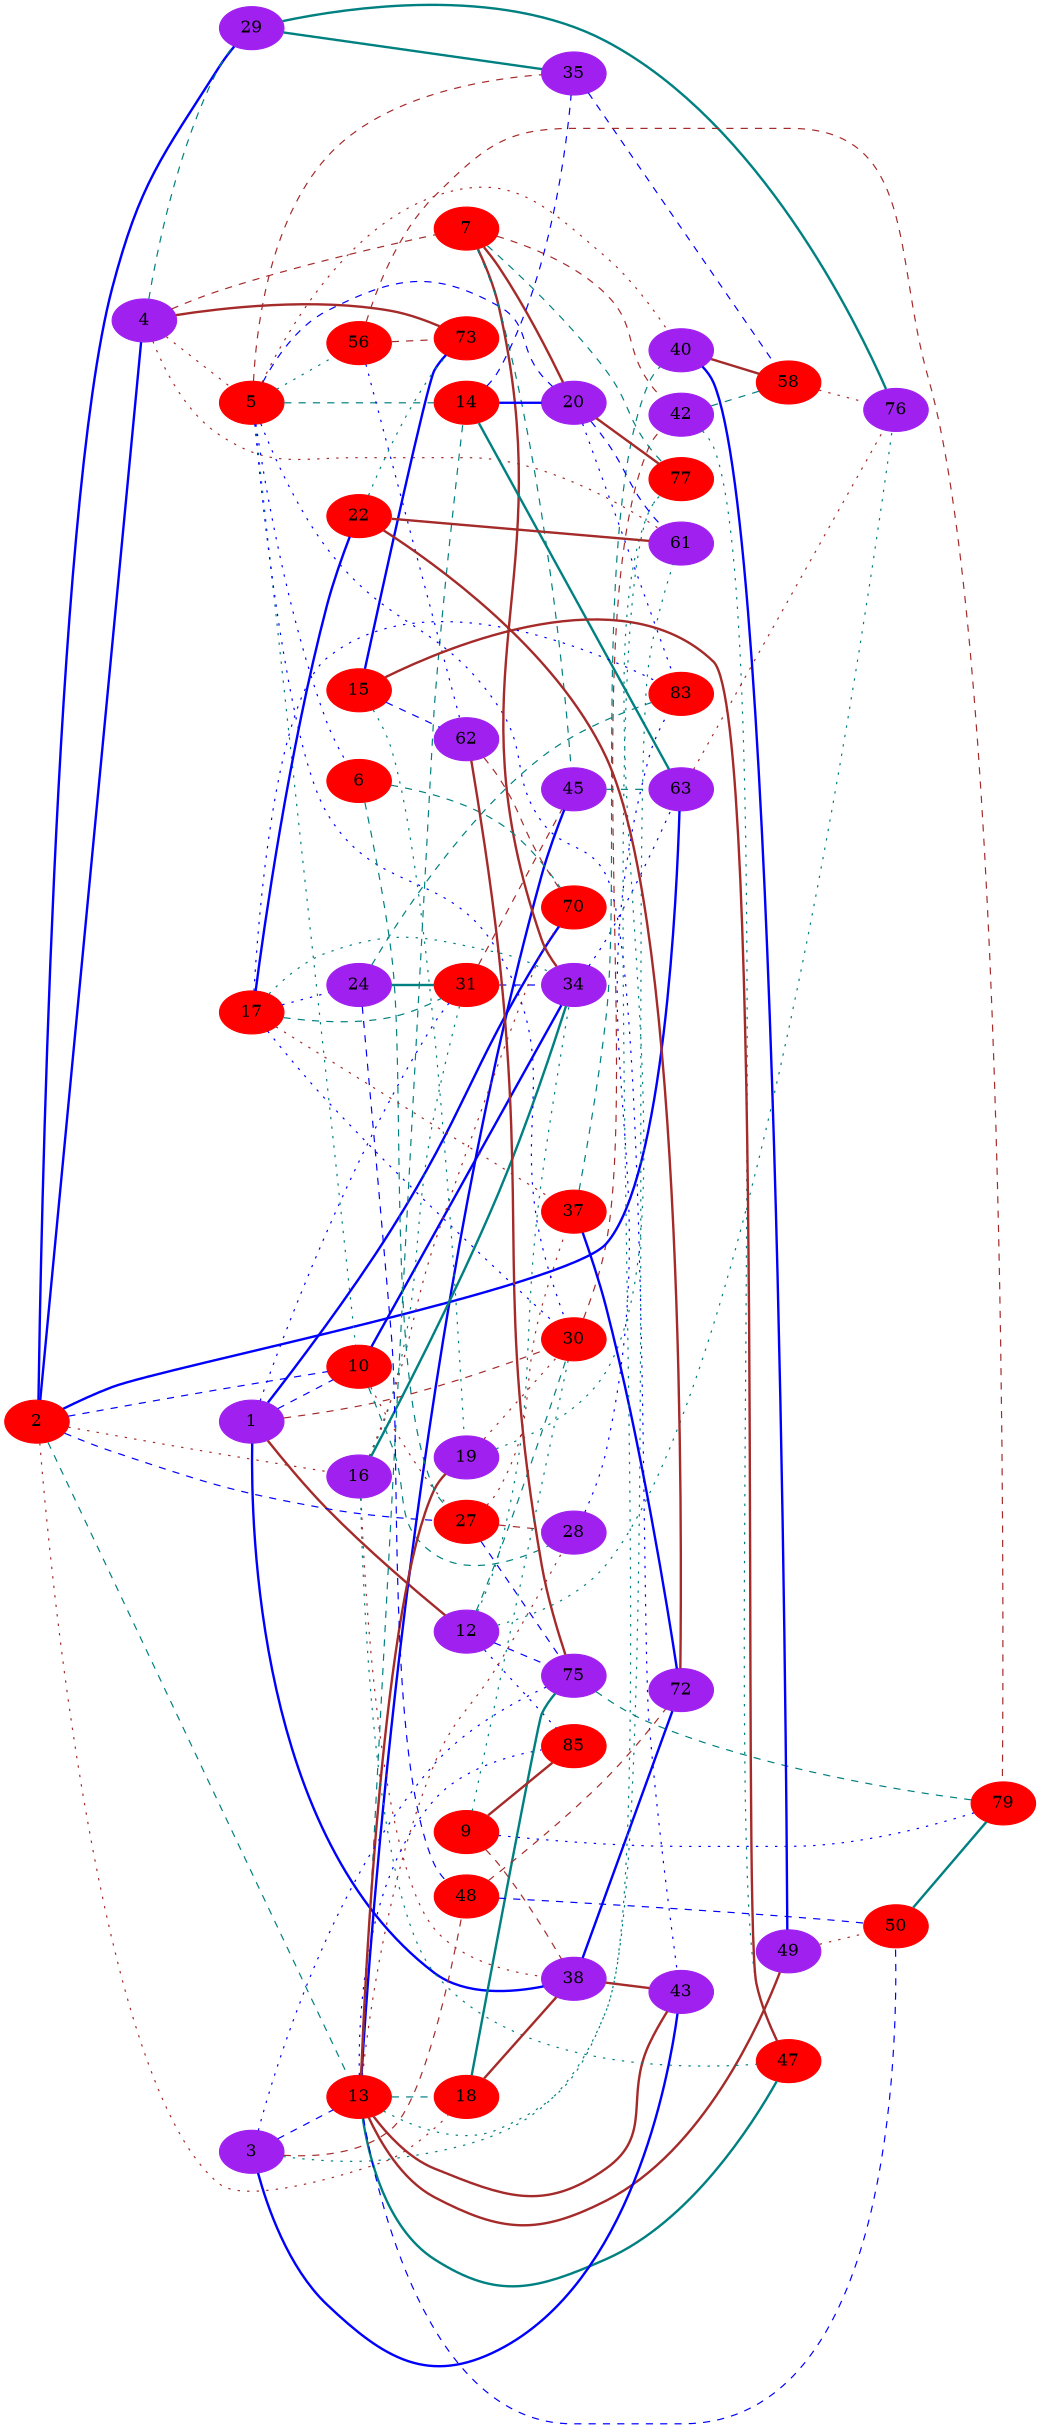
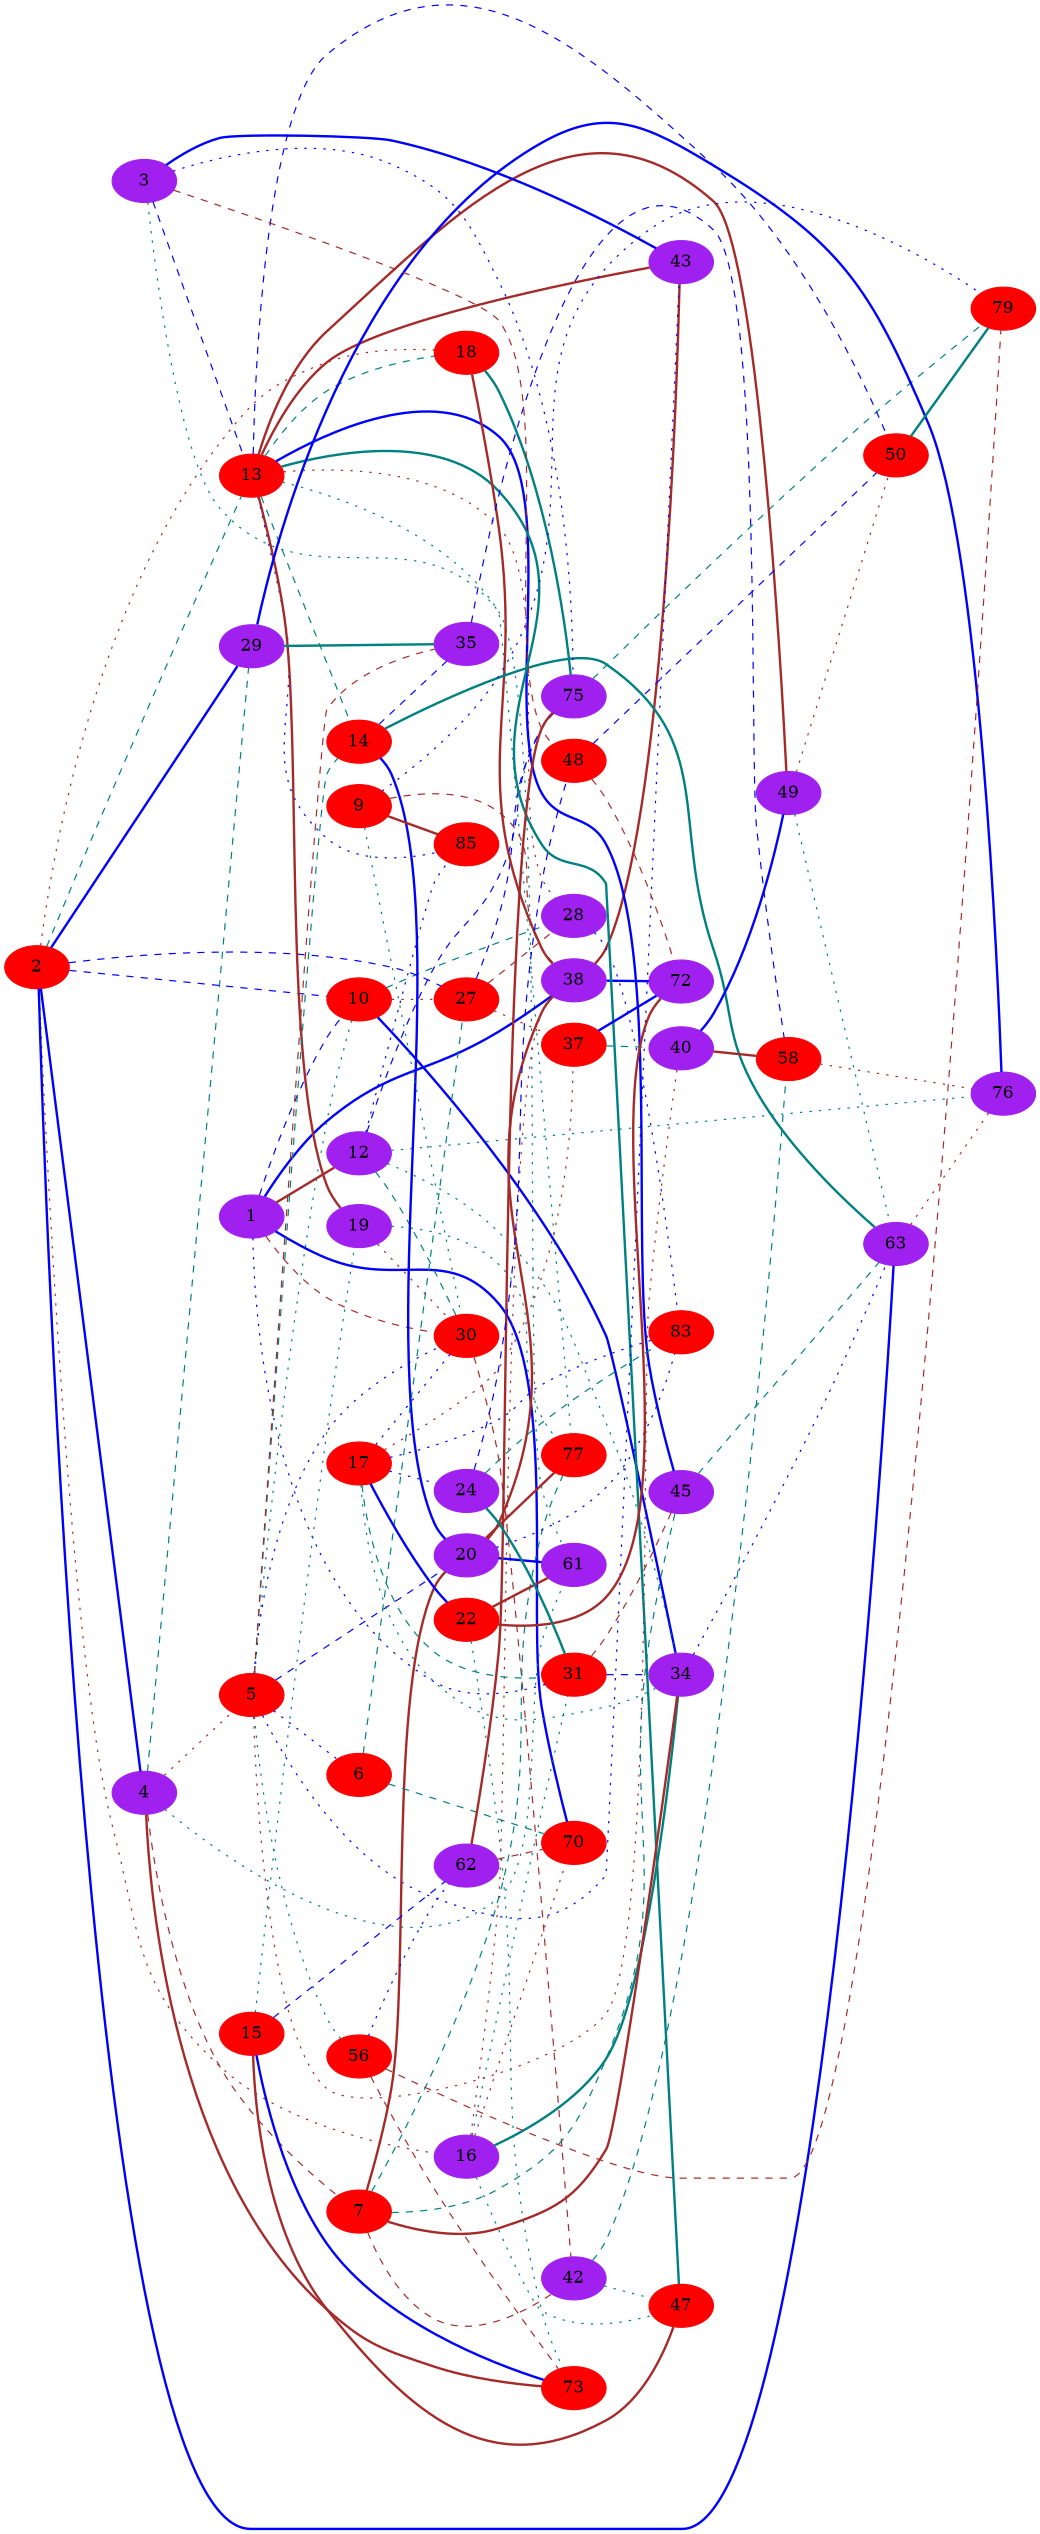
(658, 75) -> (811, 235)
(371, 458) -> (463, 1918)
(620, 463) -> (520, 1560)
none -> (842, 1019)
none -> (522, 1282)
